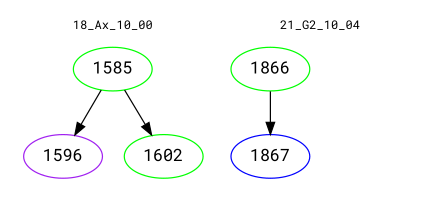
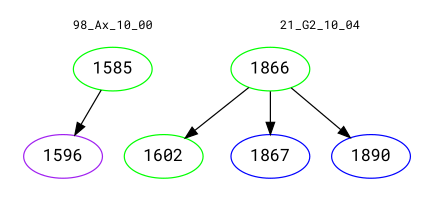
(113, 26) -> (113, 26)
(135, 107) -> (230, 102)
none -> (371, 156)
